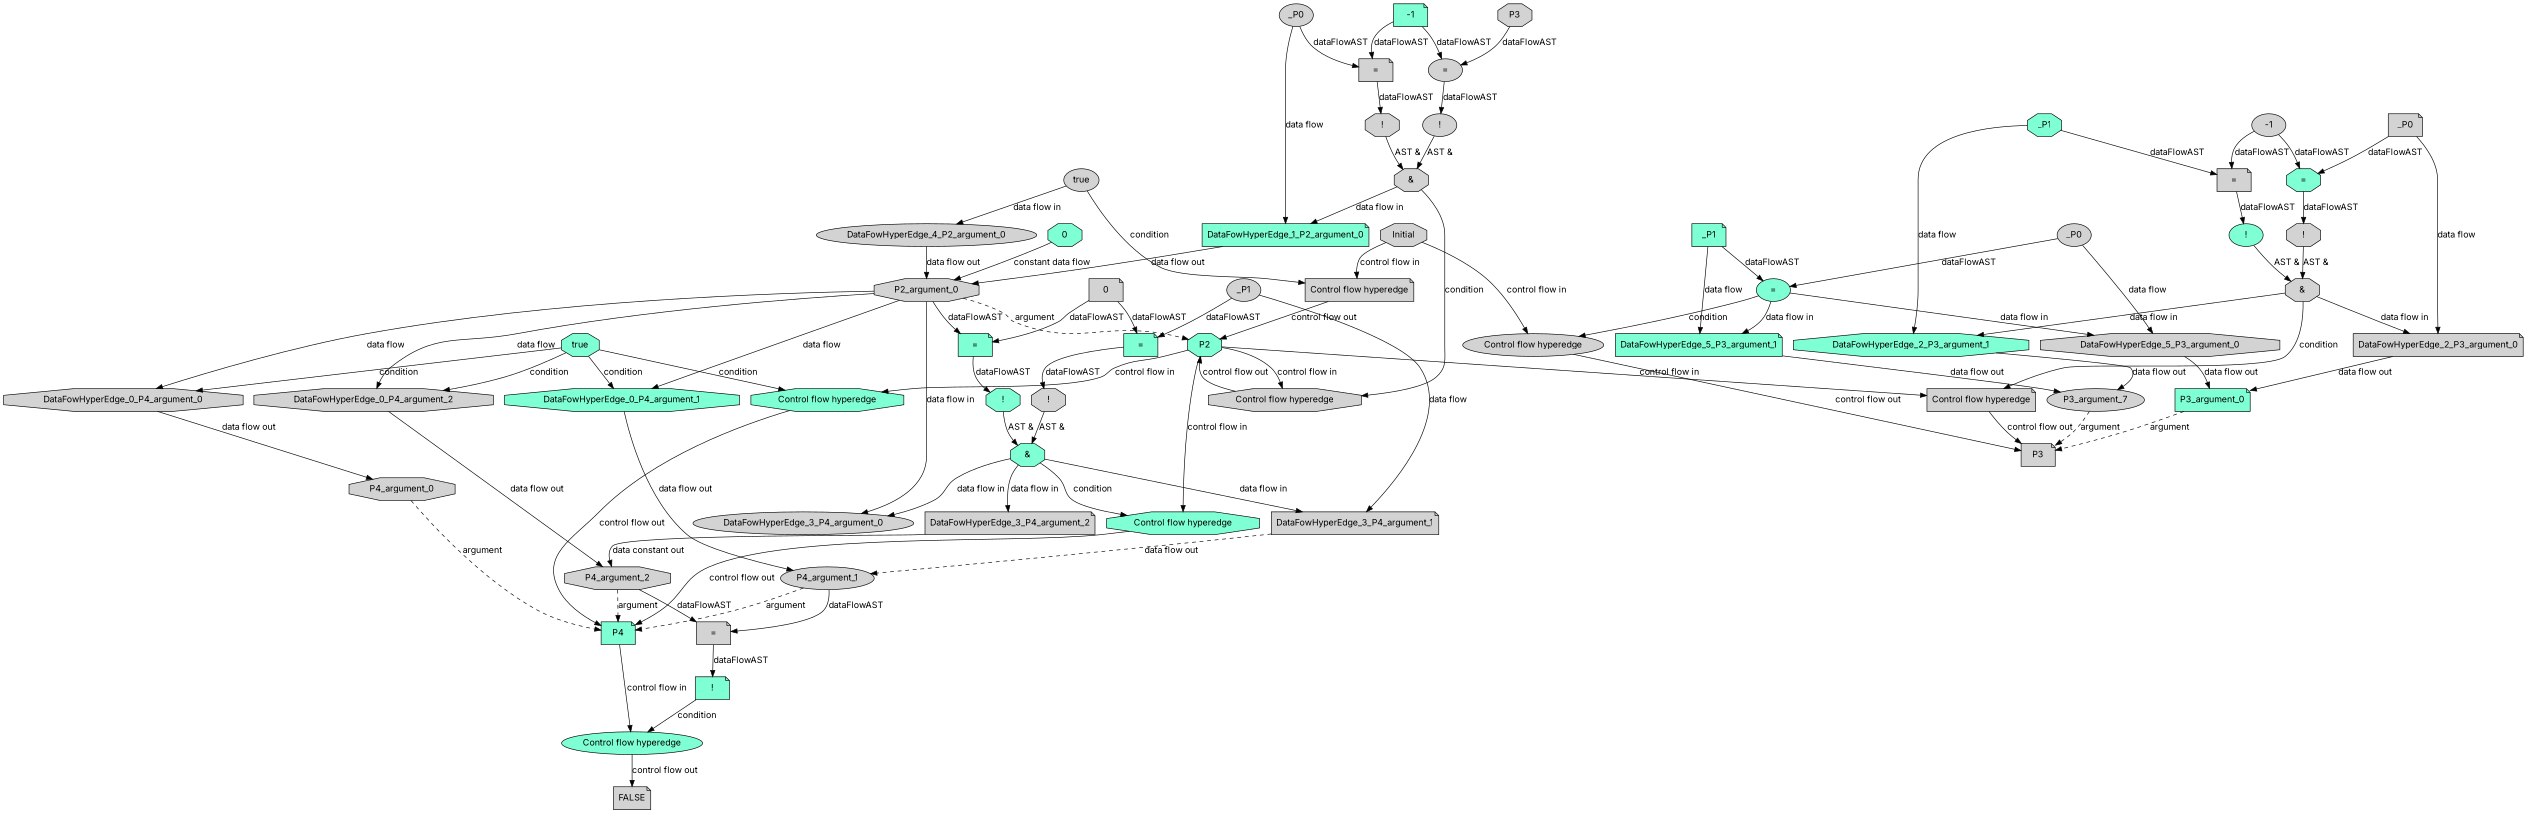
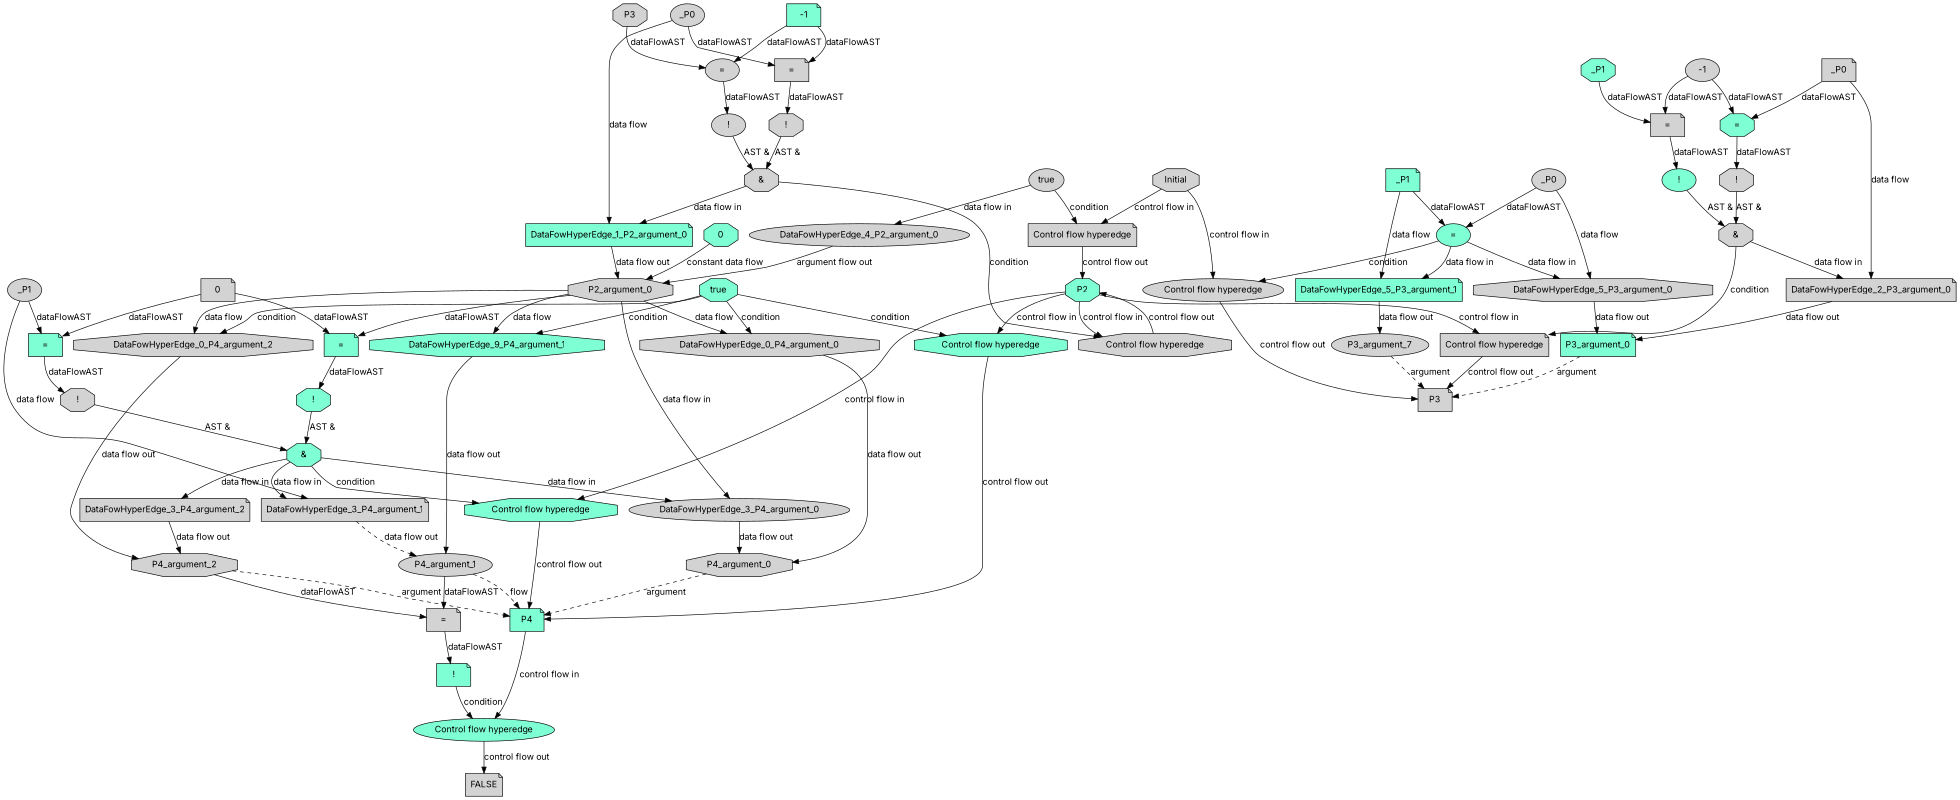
(953, 263) -> (835, 263)
(1069, 333) -> none
(1911, 345) -> none
(622, 400) -> (487, 345)
none -> (739, 534)
(649, 551) -> (203, 537)
(786, 606) -> (519, 592)
